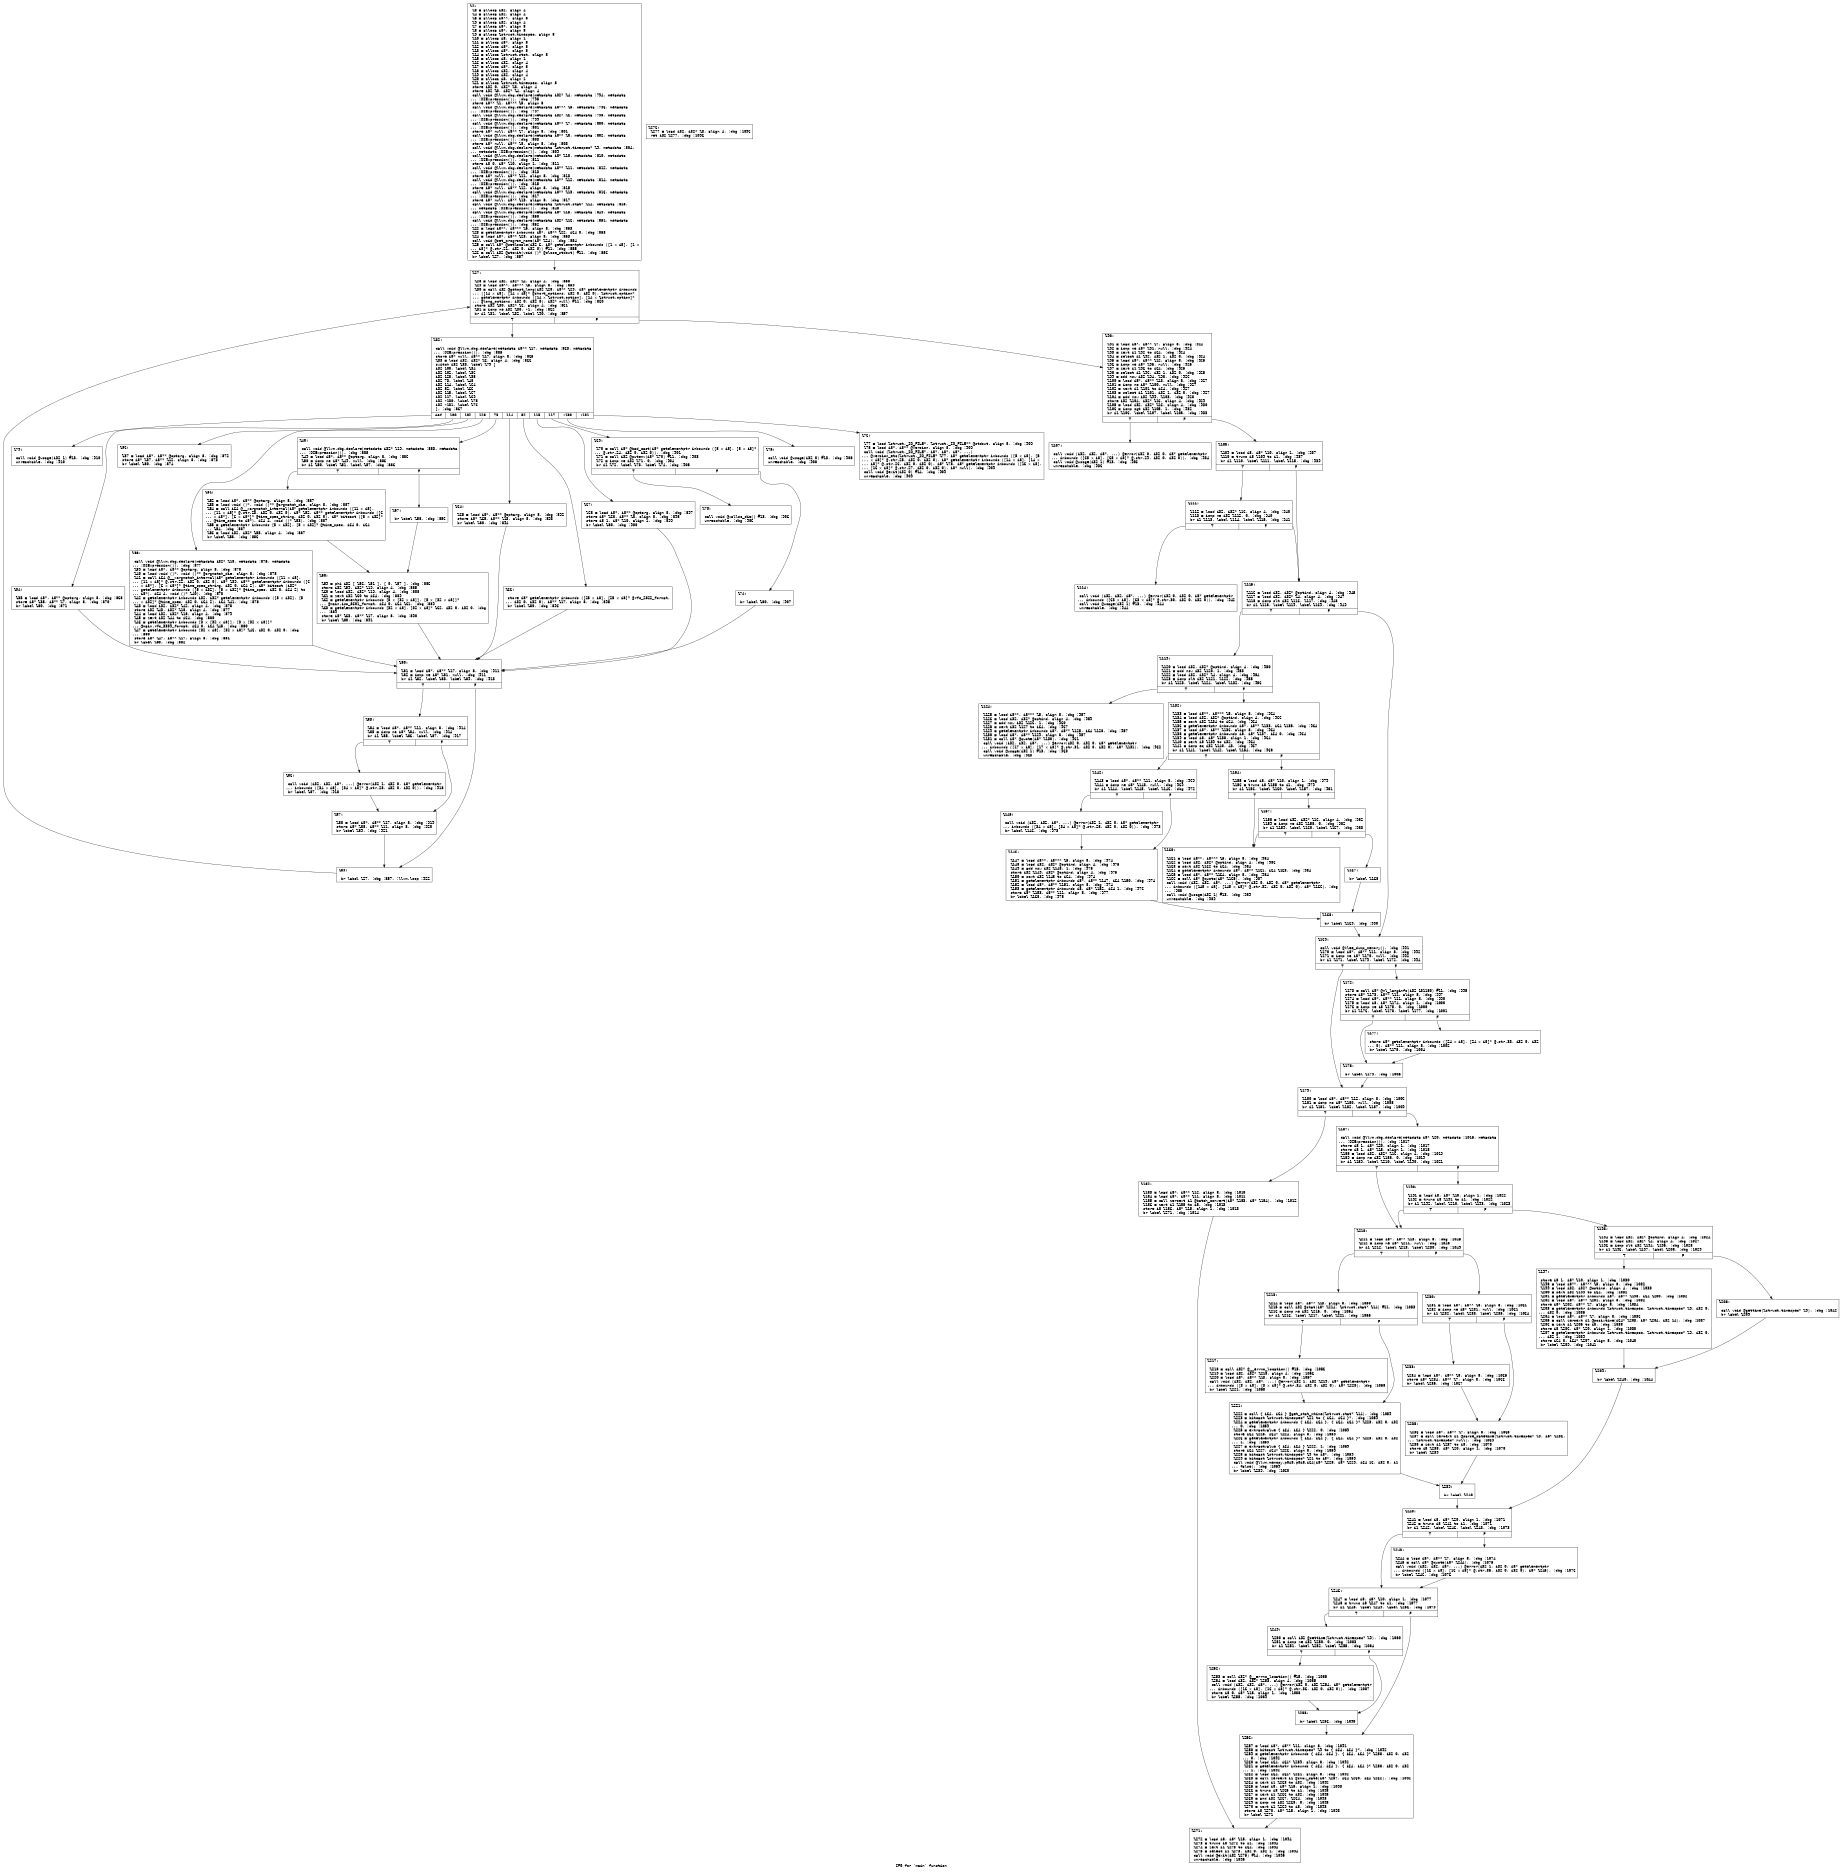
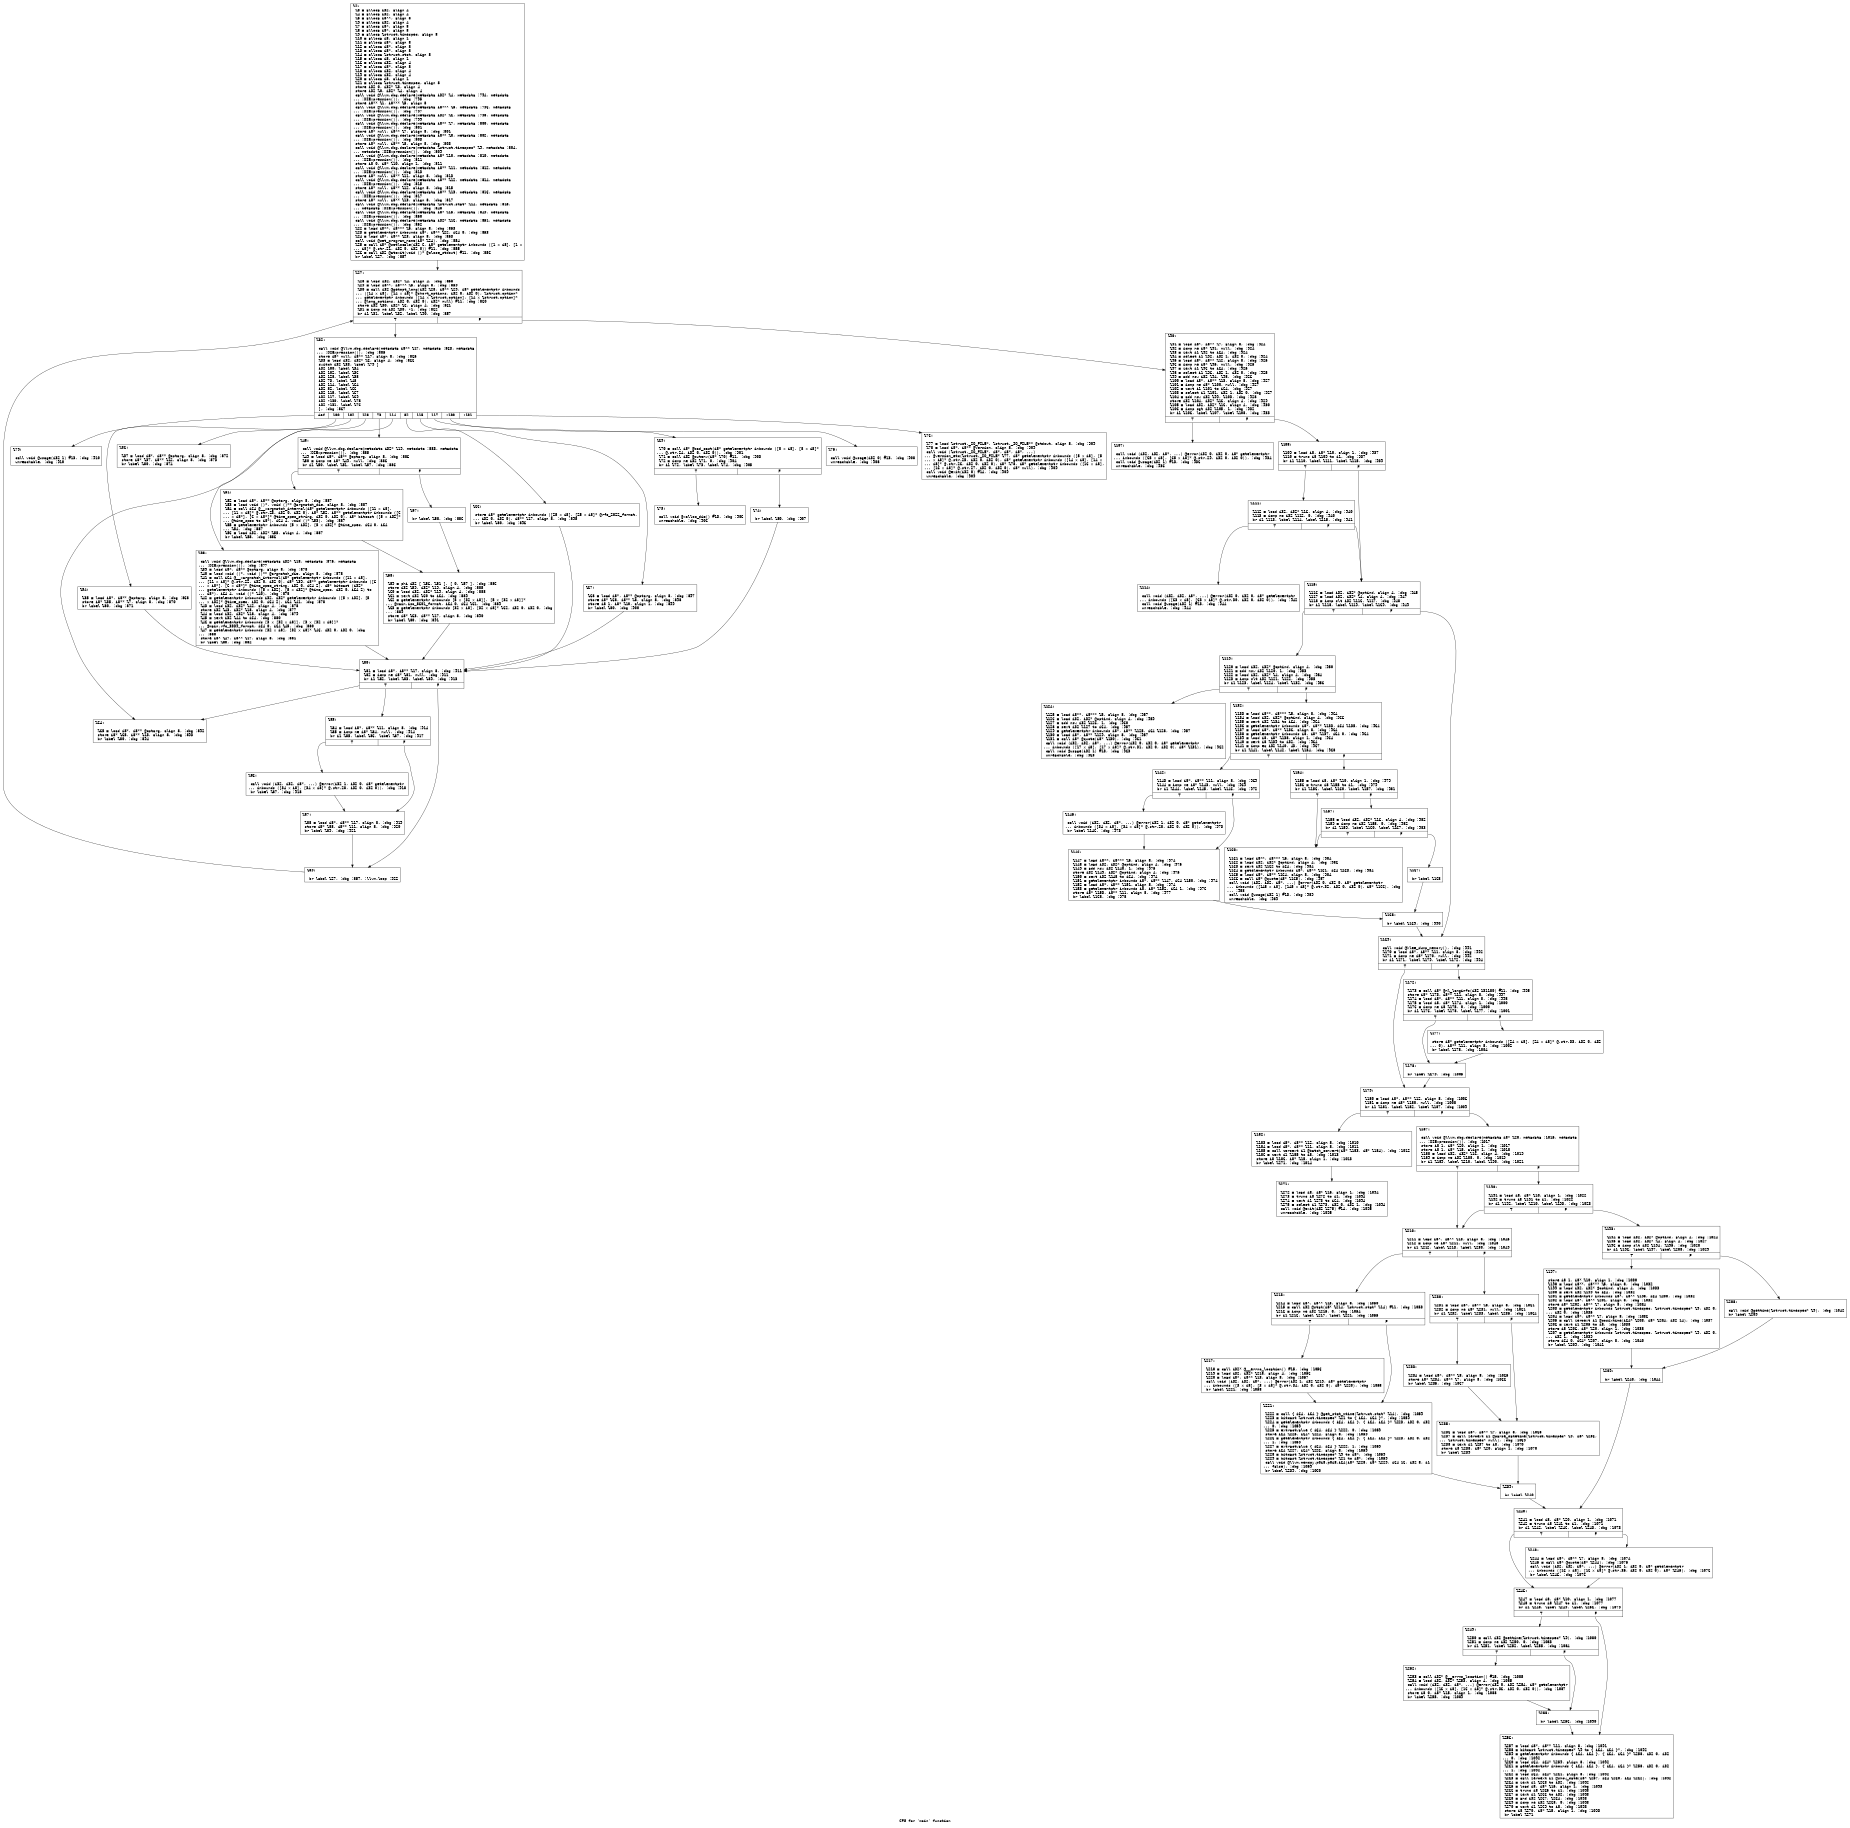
(700, 132) -> none
(498, 594) -> (282, 702)
(1024, 727) -> (1087, 727)
(1372, 1074) -> (1434, 1074)
(1272, 1822) -> none
